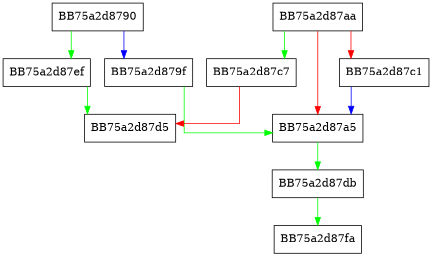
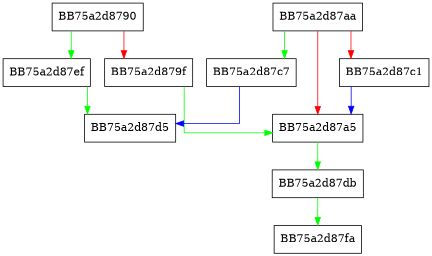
(124, 41) -> (124, 41)
(230, 124) -> (230, 124)
